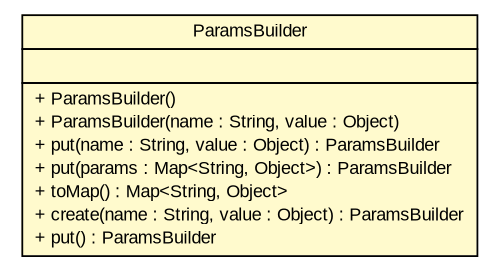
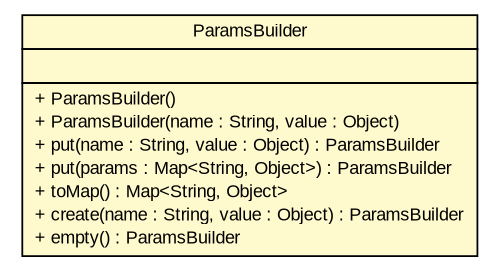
(126, 238) -> (137, 238)
